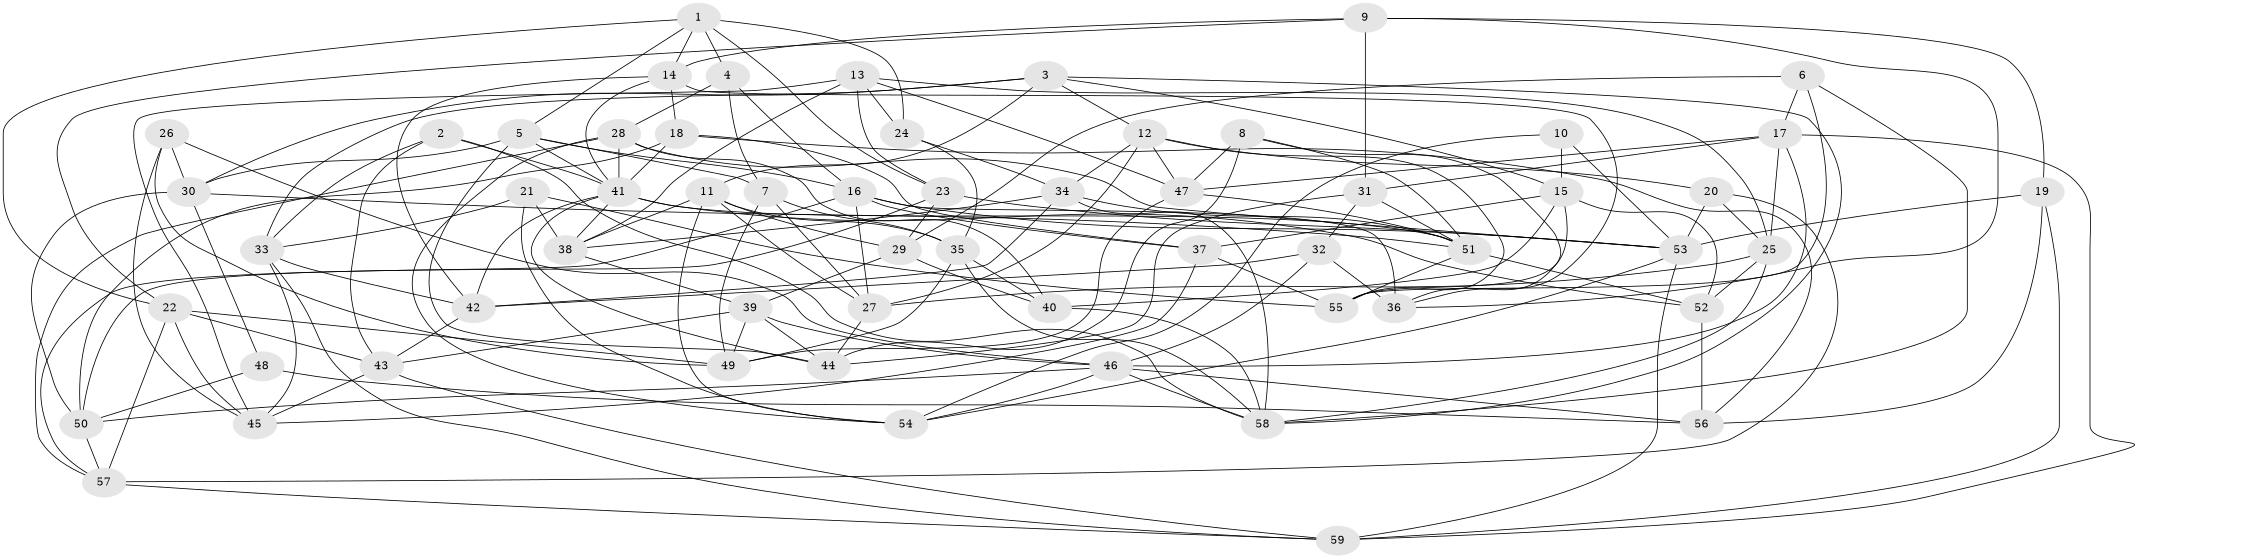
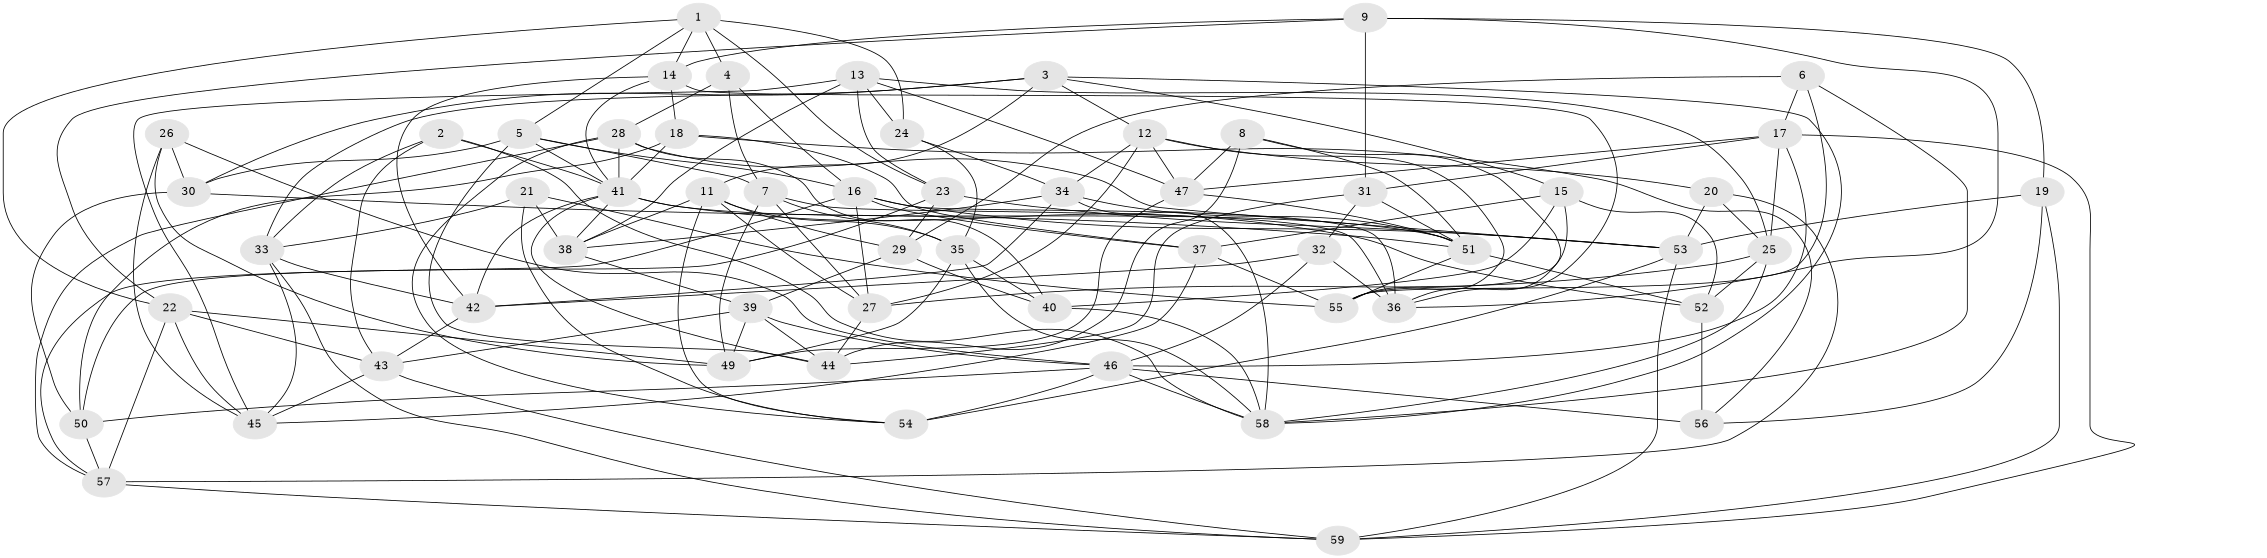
(1561, 134) -> none
none -> (1103, 214)
(262, 366) -> none
